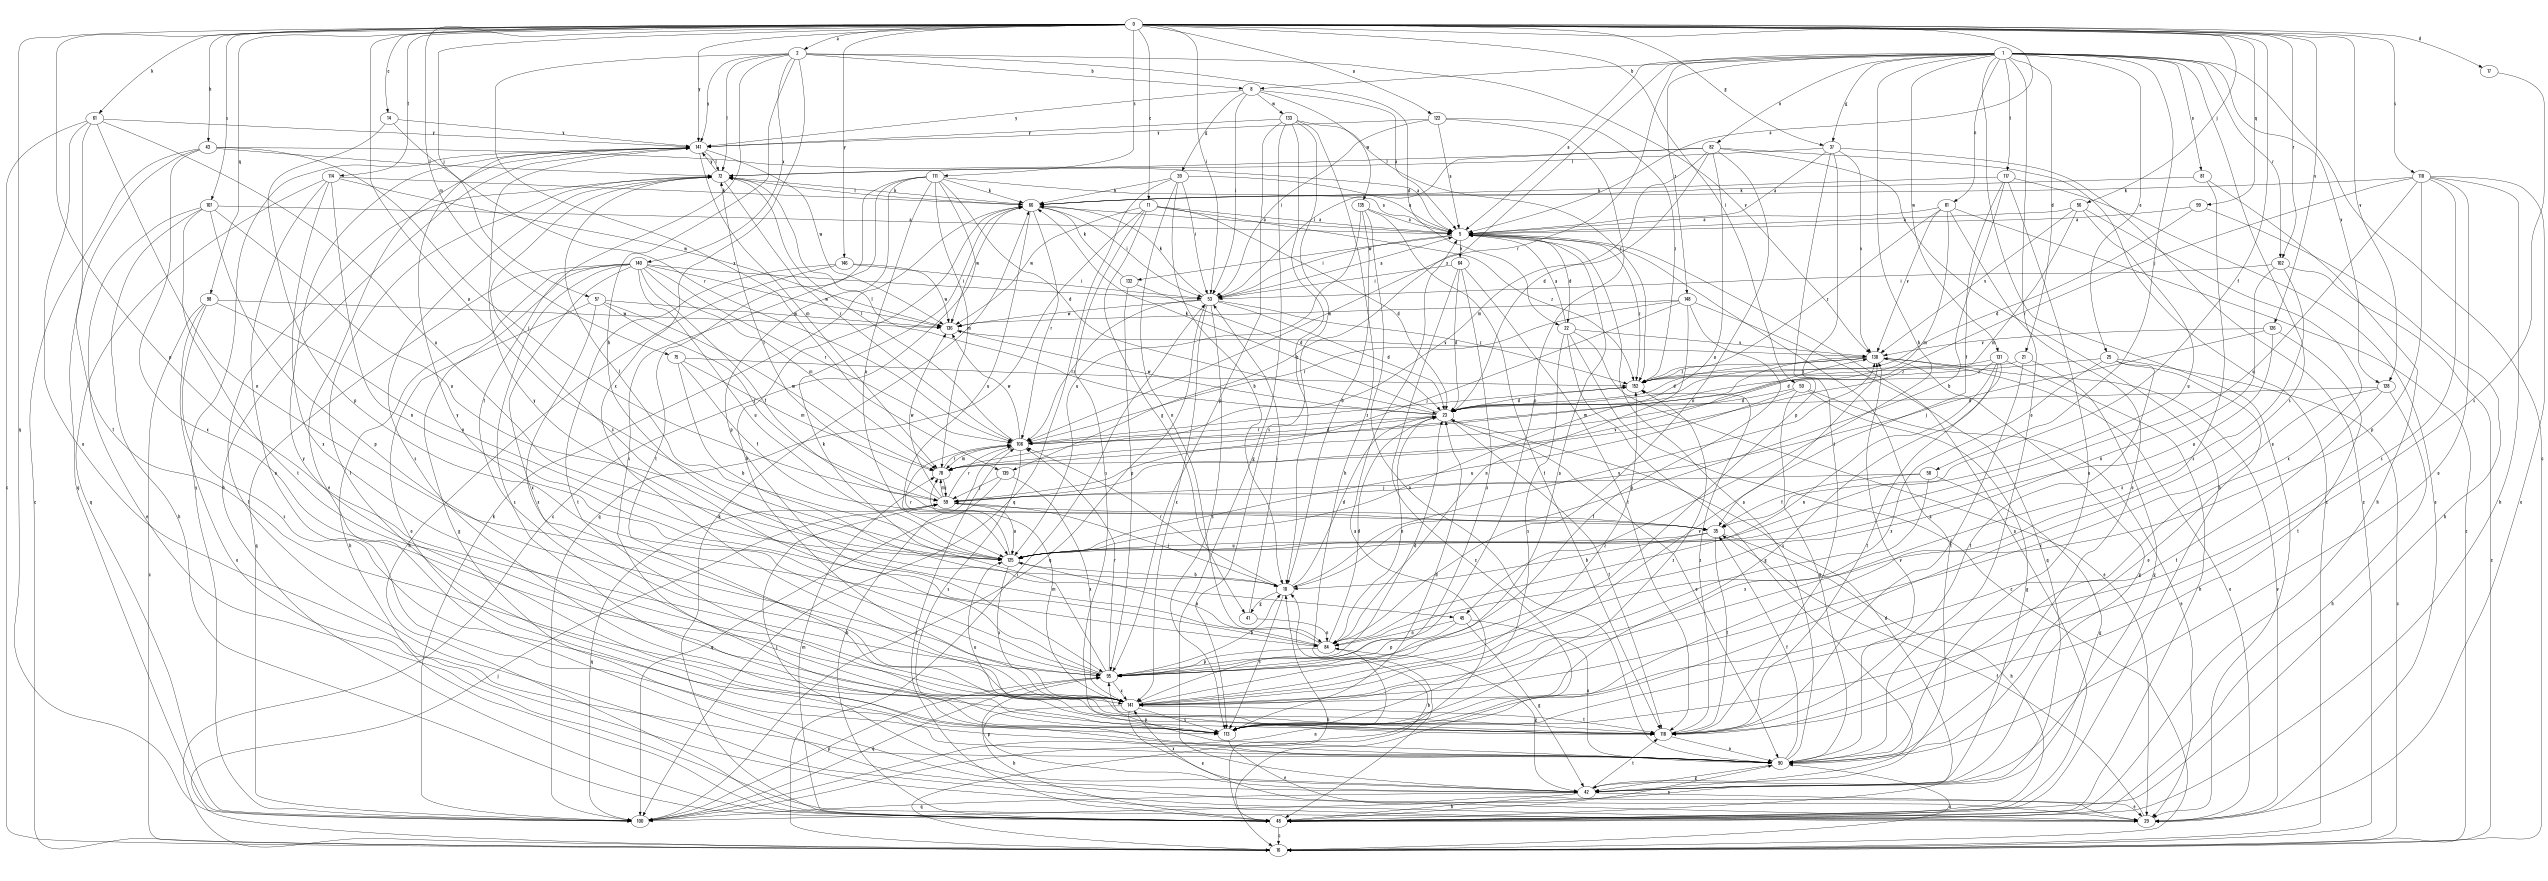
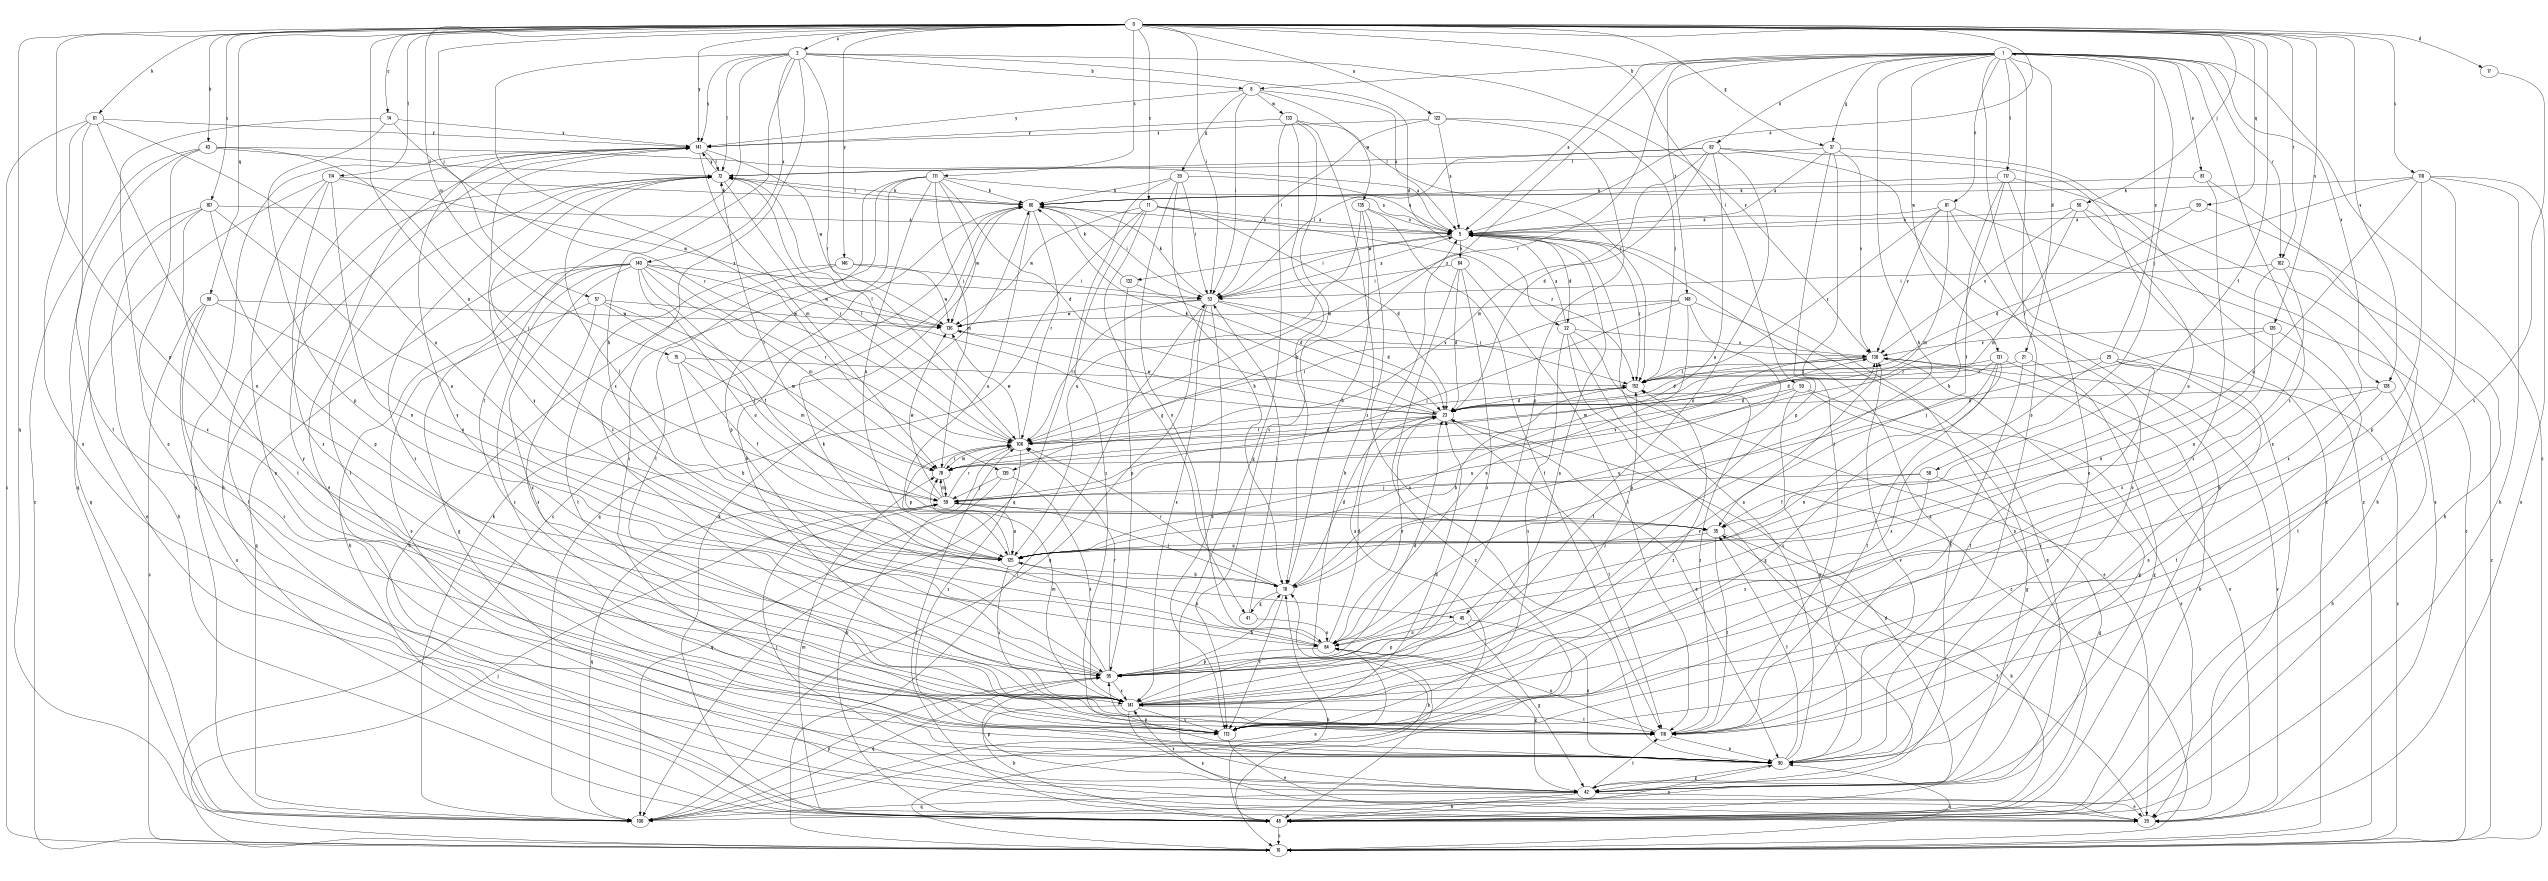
(2140, 160) -> (2155, 148)
none -> (827, 252)
(1214, 410) -> none
(911, 502) -> (911, 502)
(1514, 567) -> (1457, 477)
(2273, 582) -> (652, 696)
(1271, 716) -> (1500, 676)
